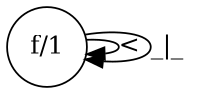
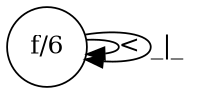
(47, 47) -> (47, 47)
